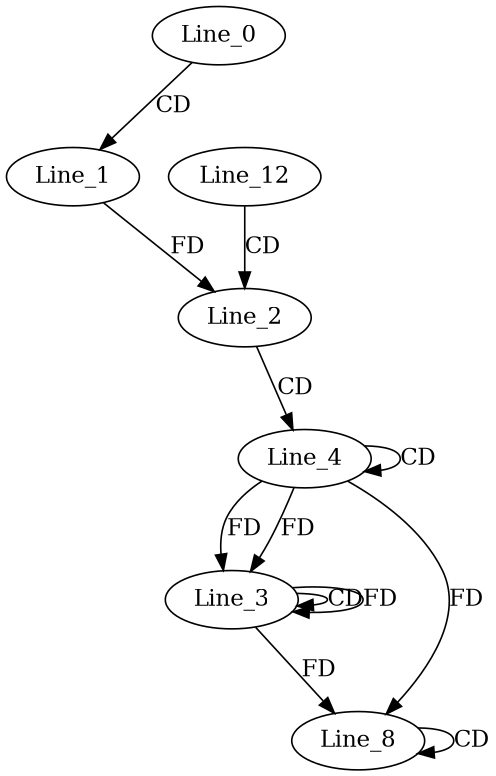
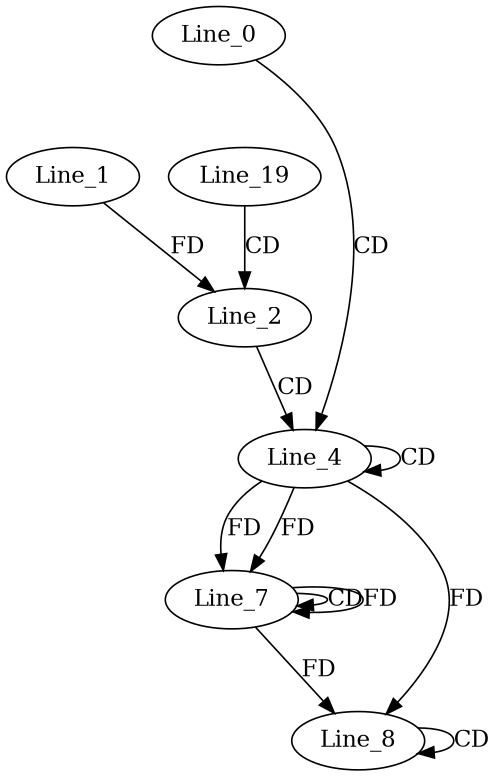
(152, 100) -> (353, 222)
(245, 177) -> (245, 177)
(232, 600) -> (232, 600)
